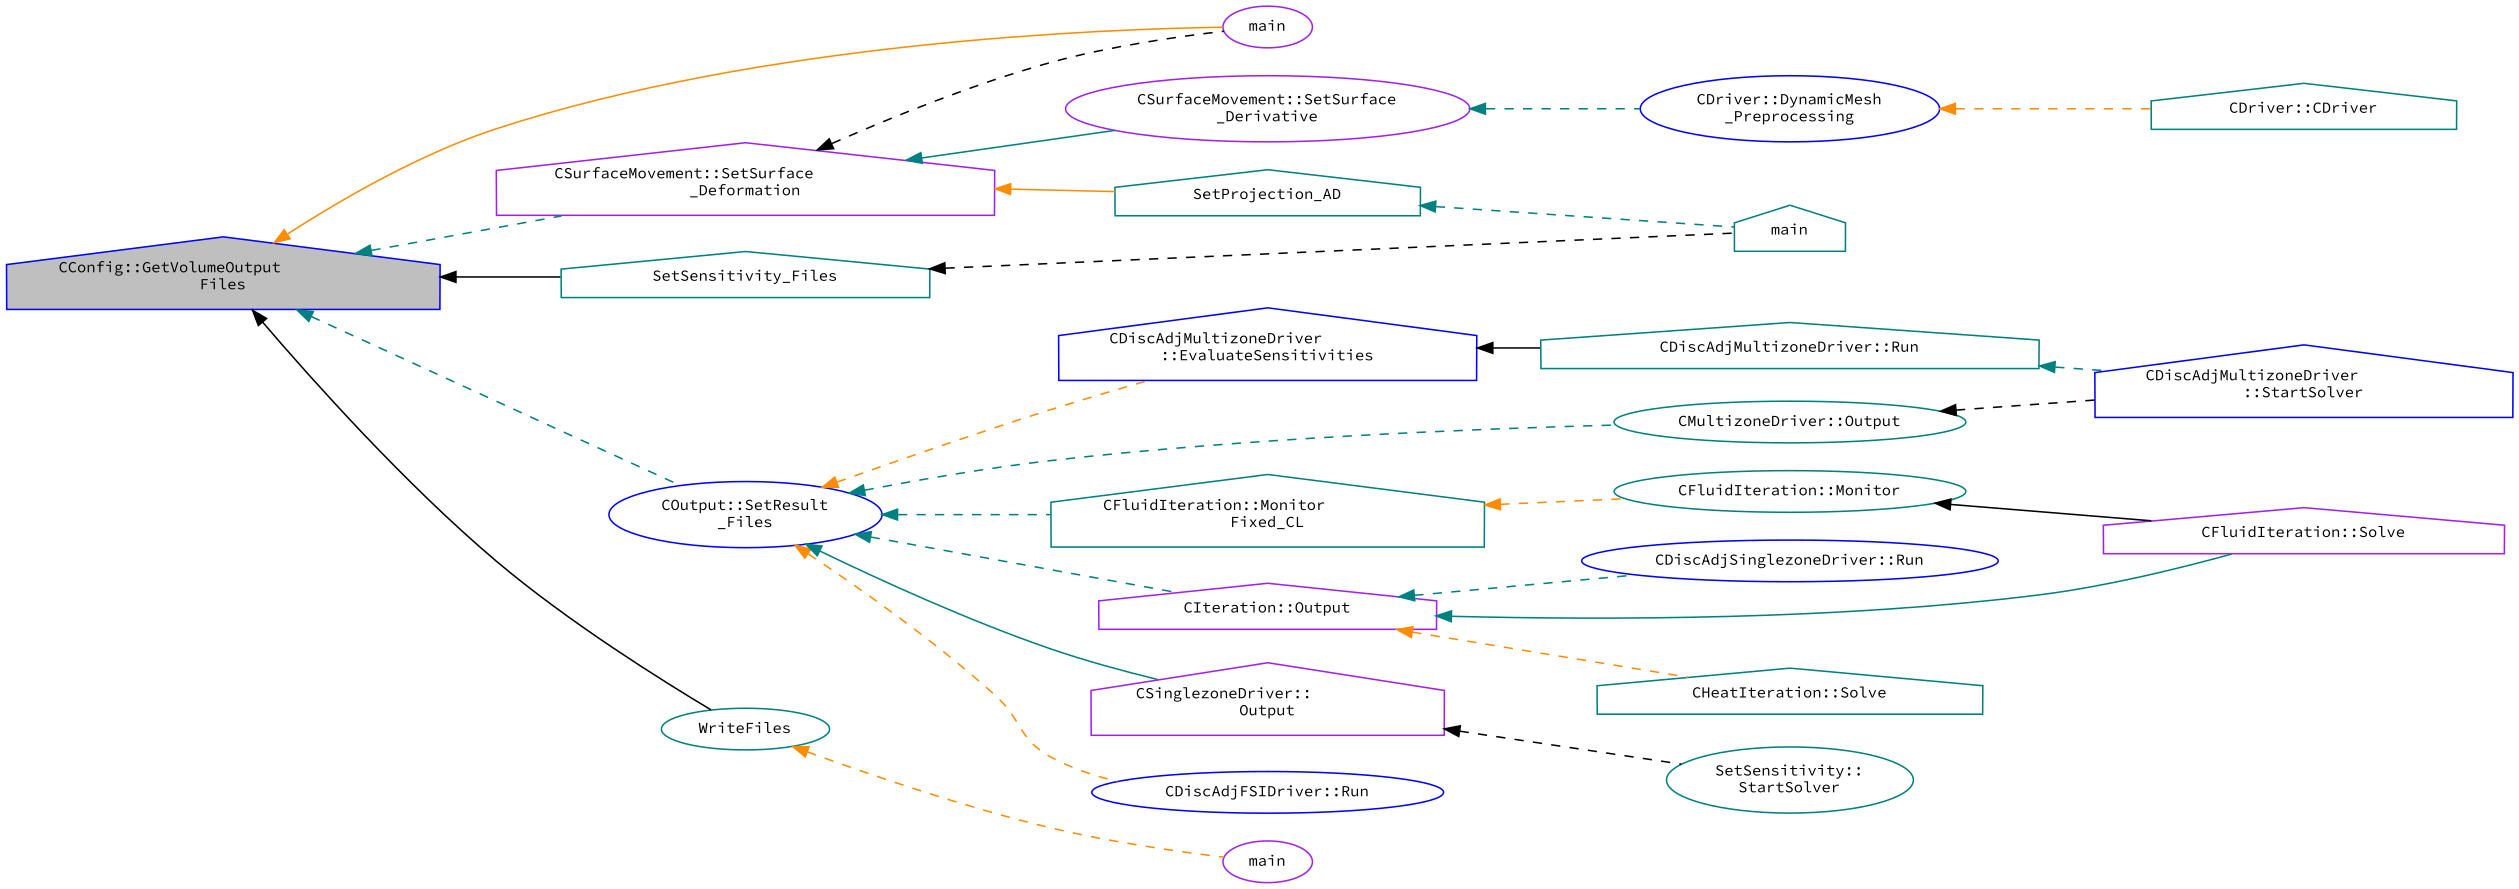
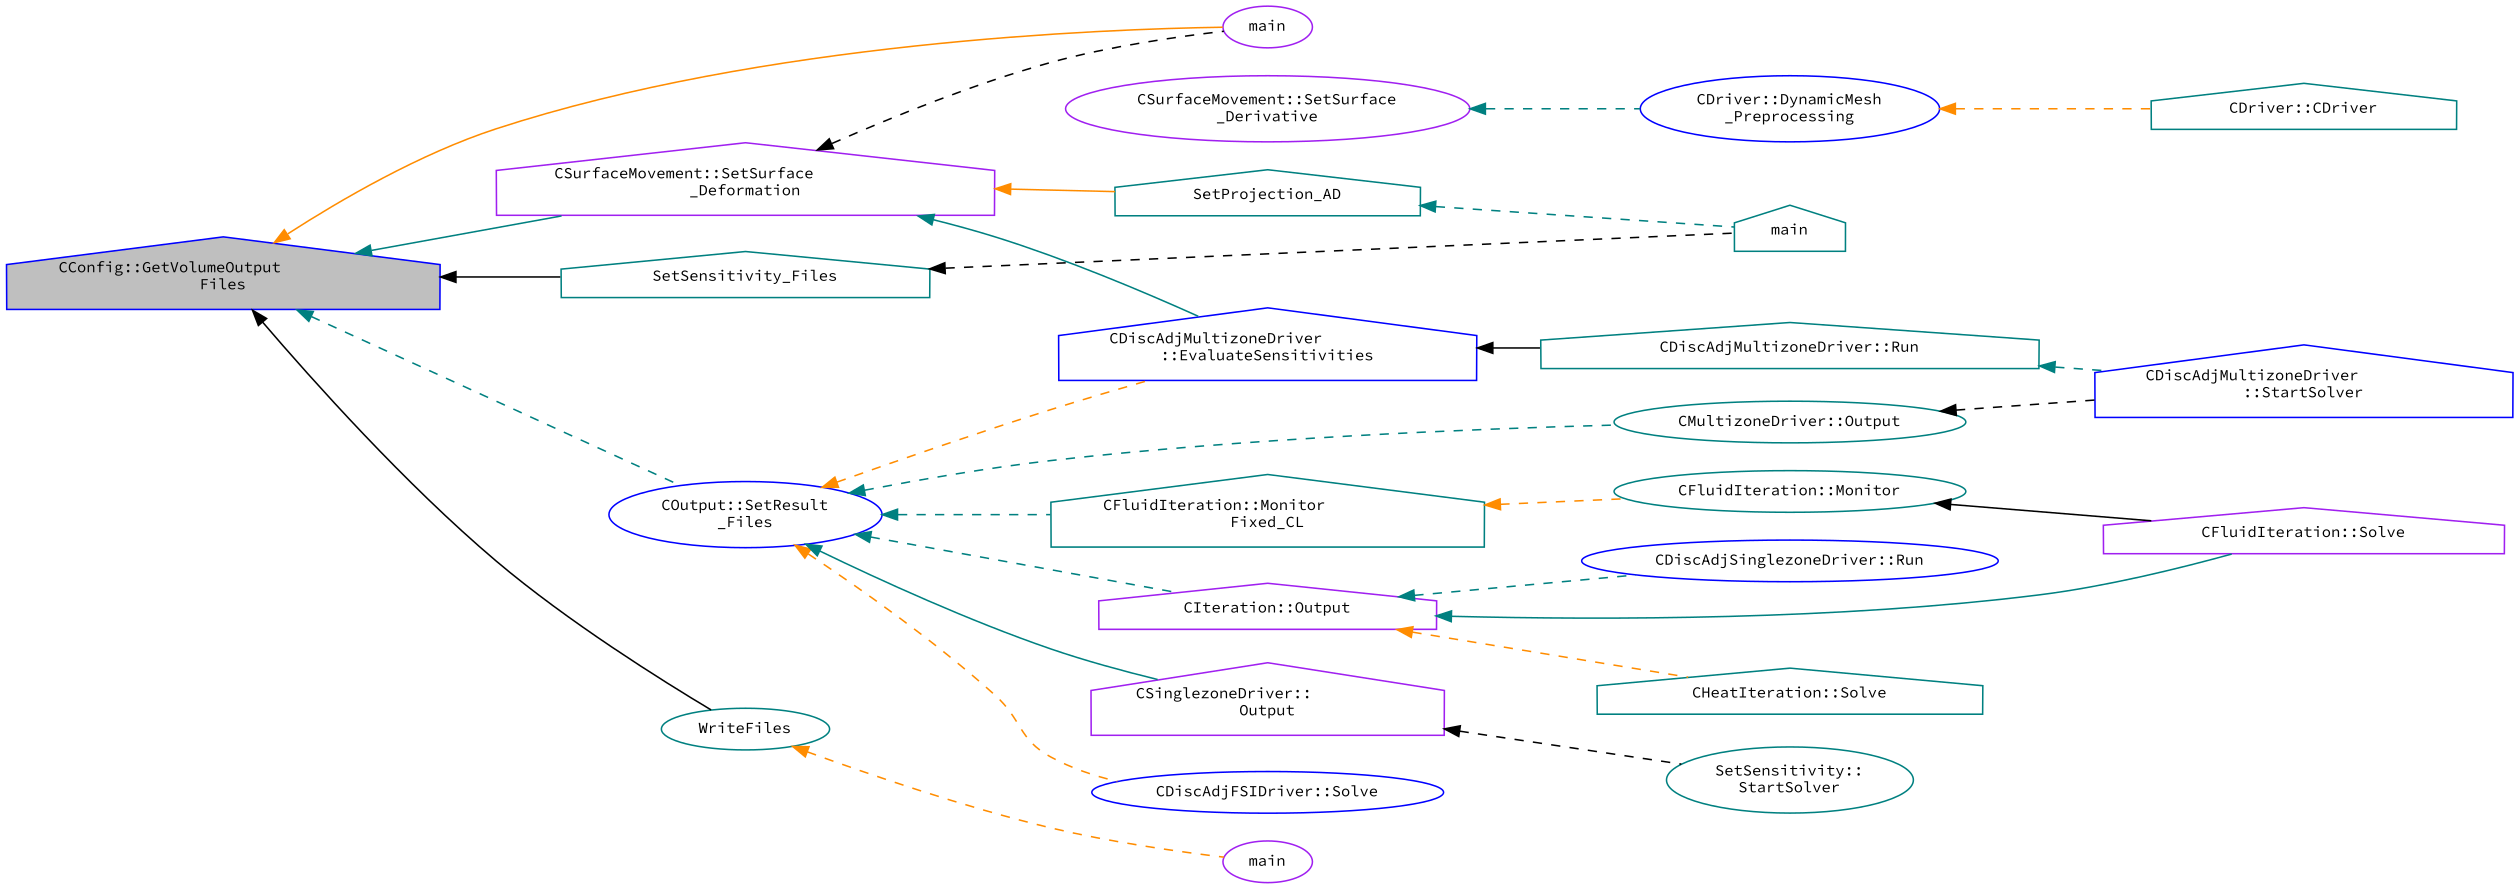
(1018, 144) -> (1041, 252)
(466, 233) -> (466, 233)
(1268, 792) -> (1268, 792)
